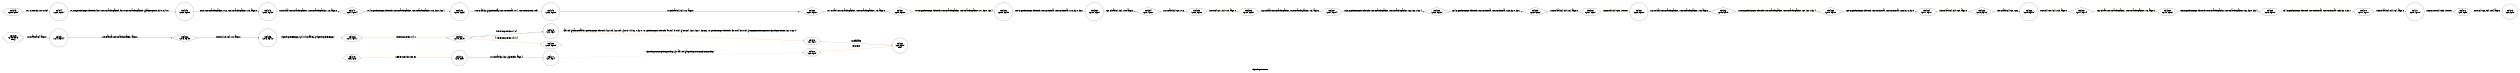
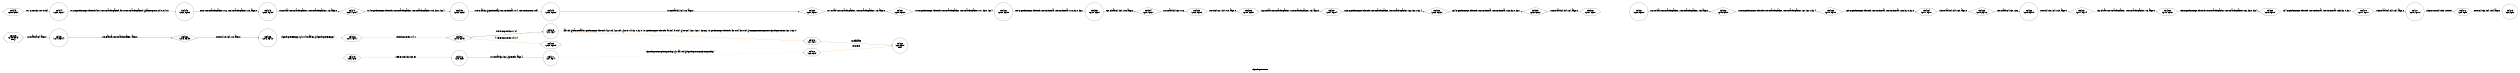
(1615, 12) -> none
